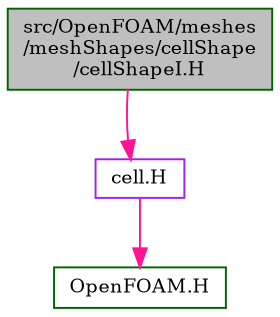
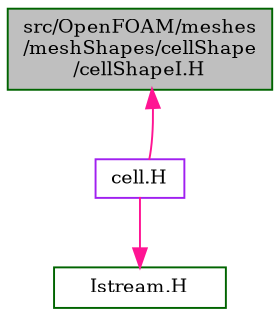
(127, 115) -> (152, 134)
(140, 288) -> (140, 288)
